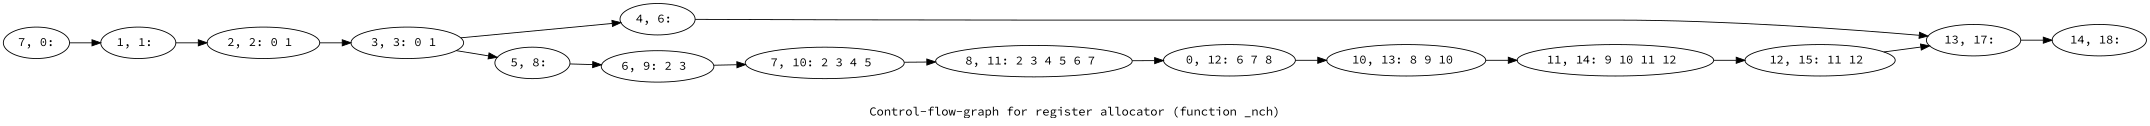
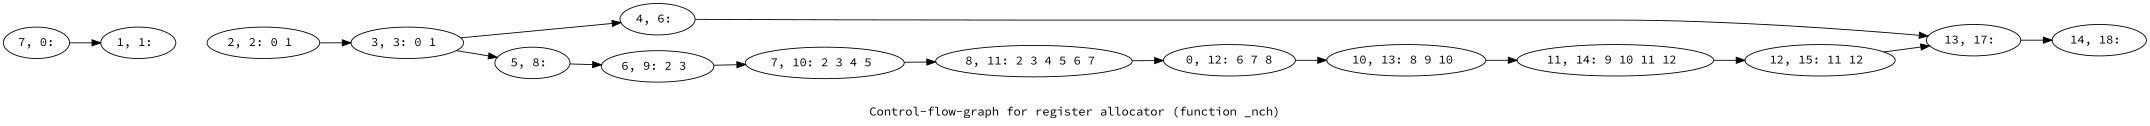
(187, 43) -> none
